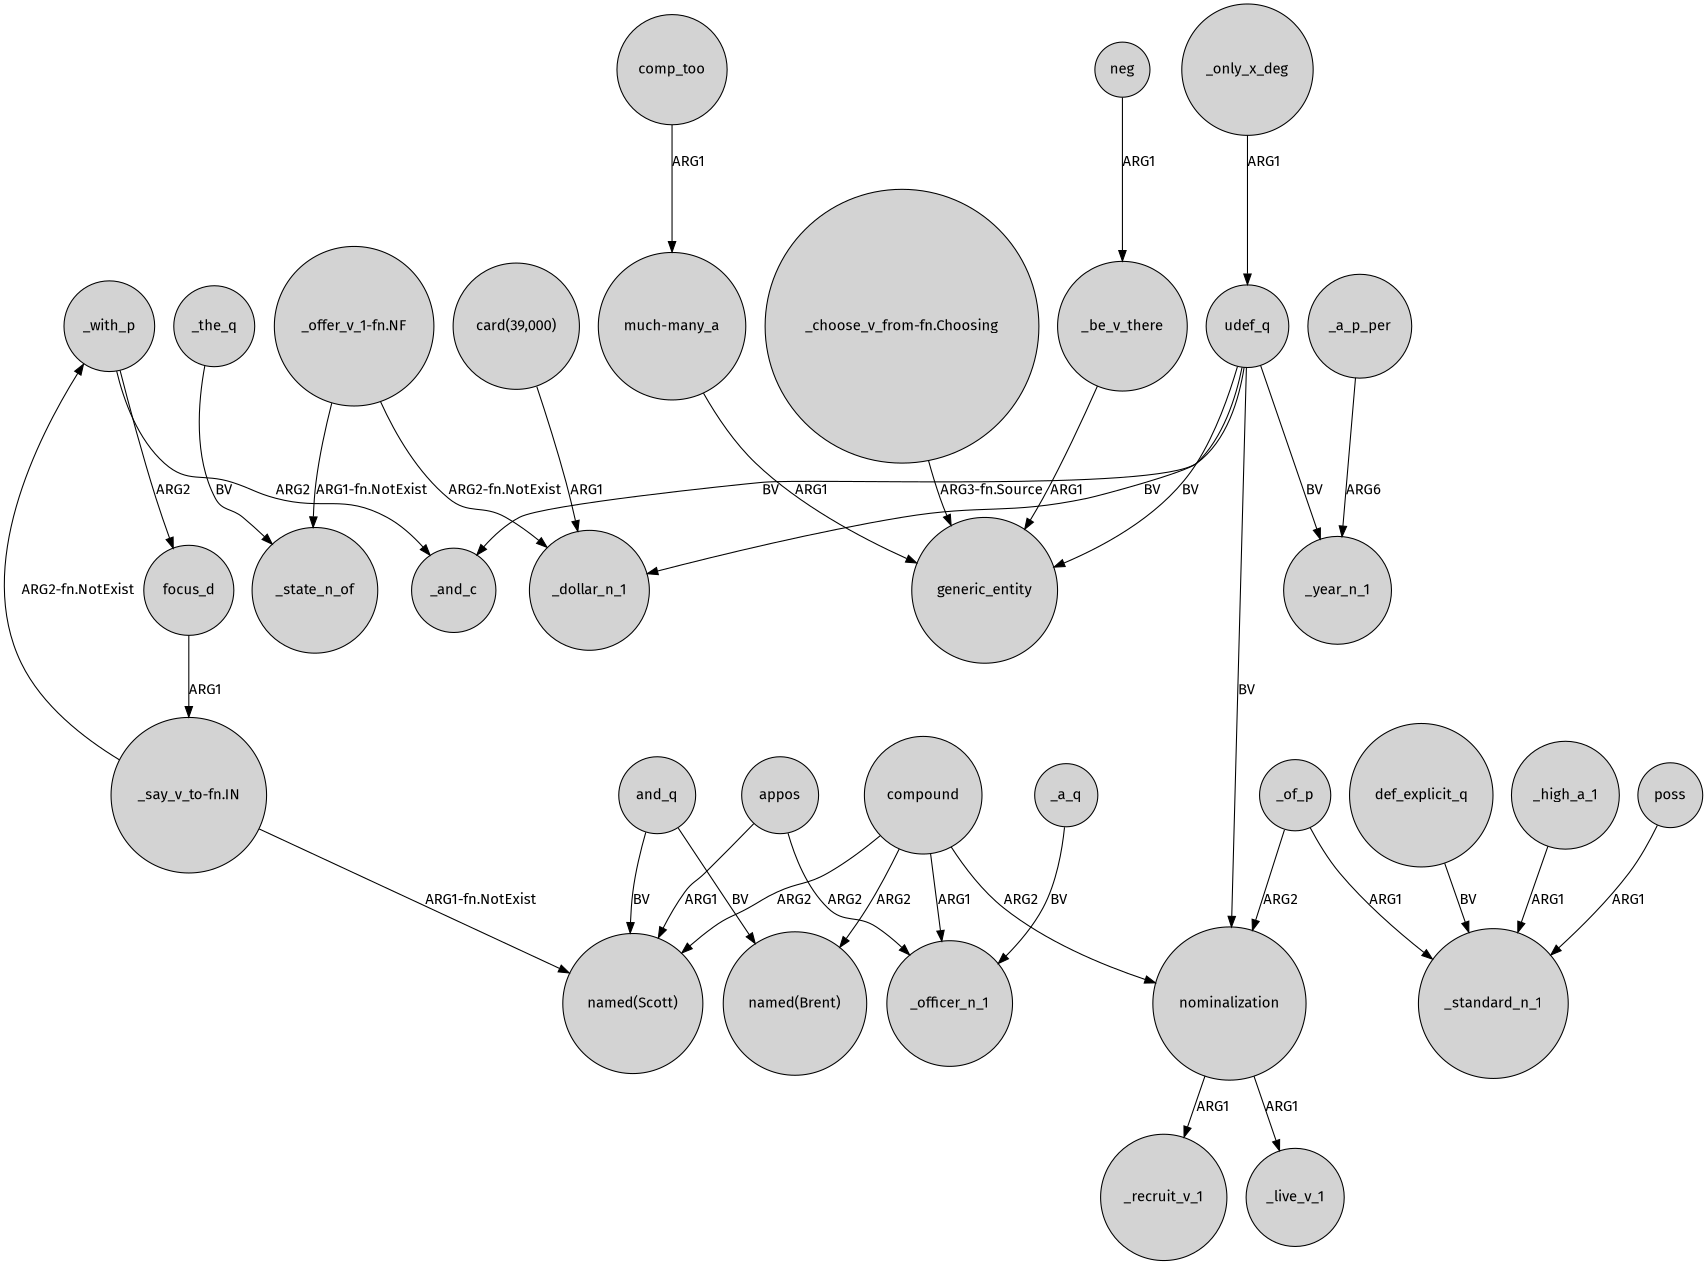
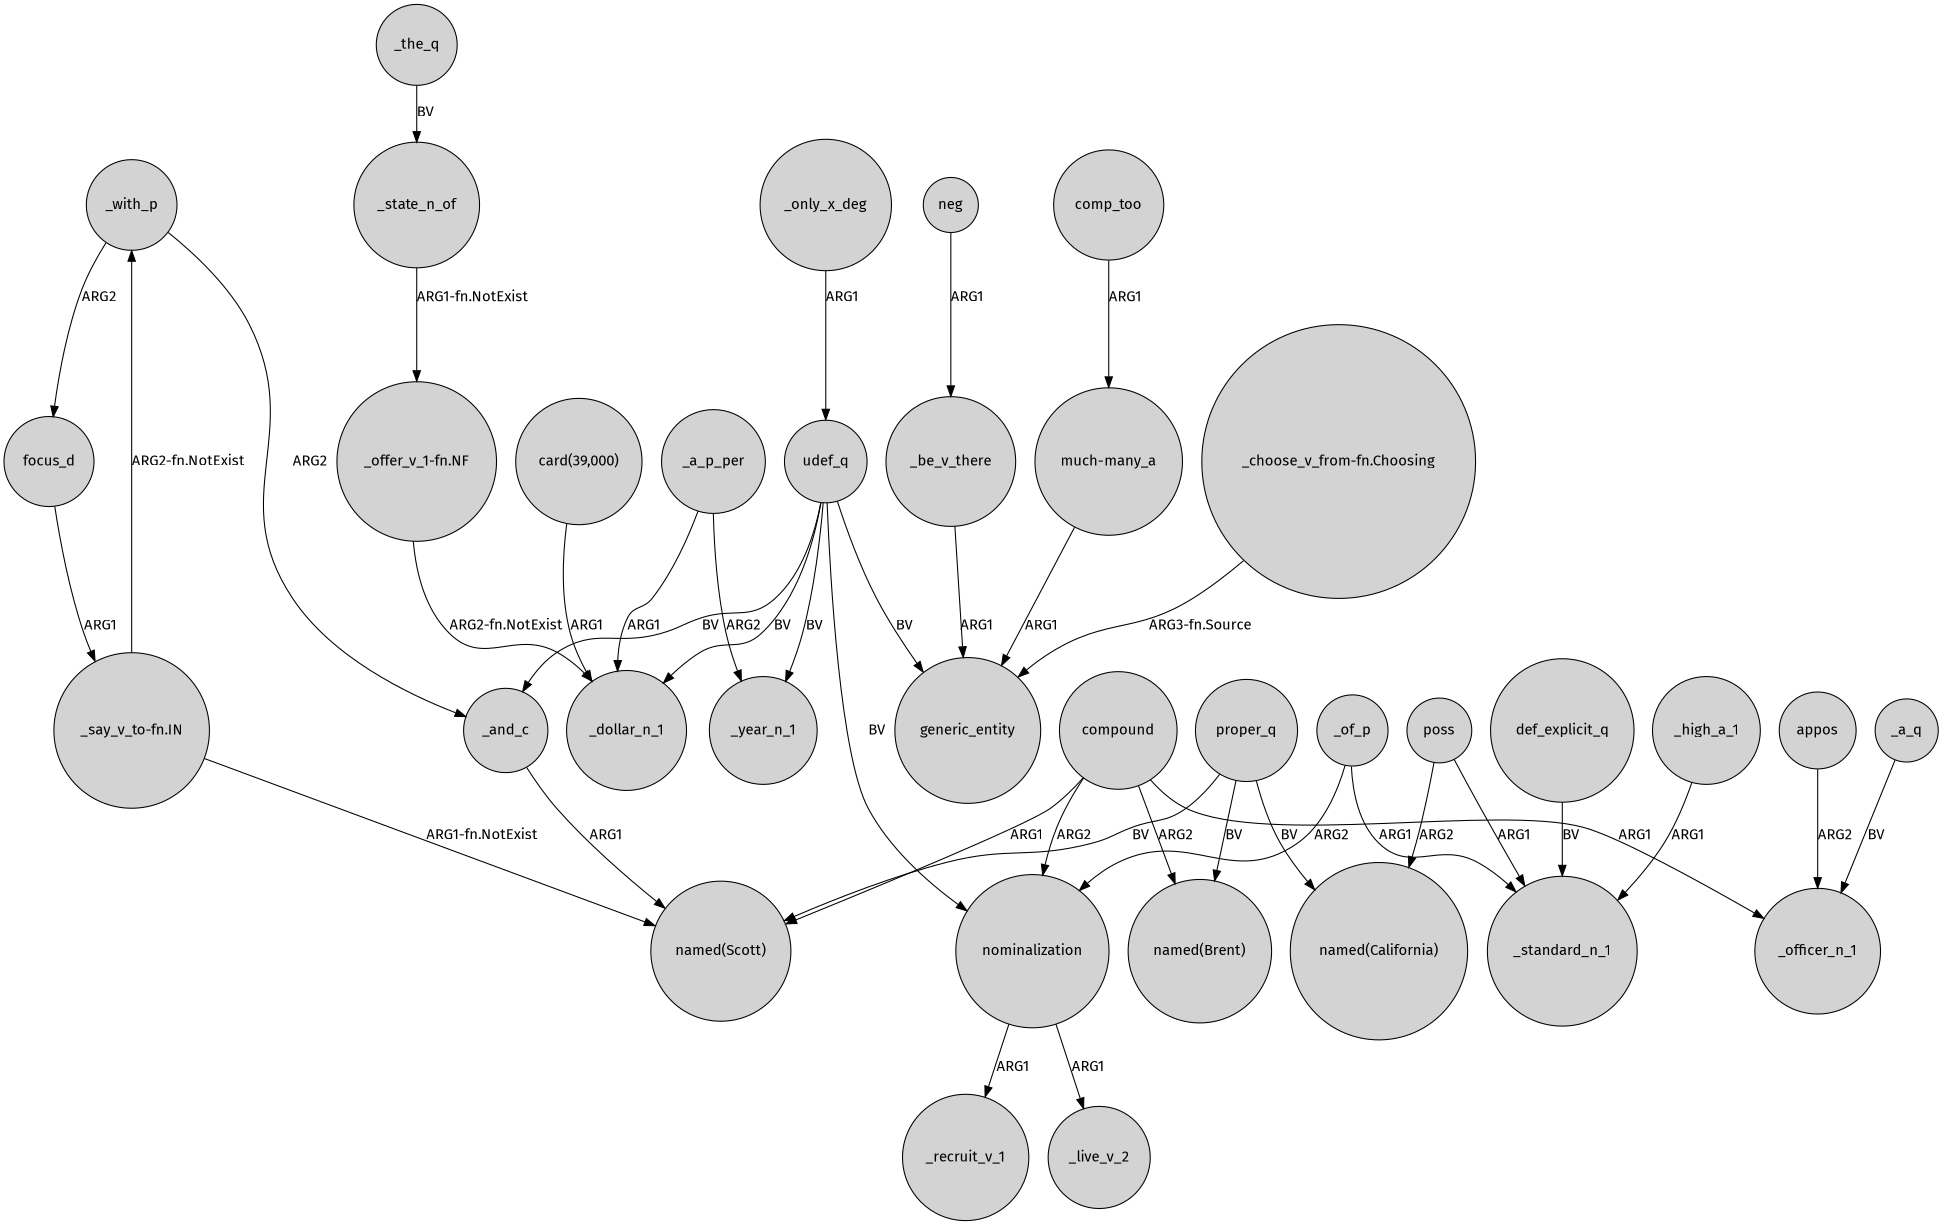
(319, 459) -> (417, 319)
(1364, 490) -> (744, 626)
none -> (659, 589)
(657, 795) -> (1246, 730)
(700, 878) -> (586, 839)
(794, 900) -> (1027, 835)
none -> (1379, 951)
(1295, 1197) -> (1099, 1157)
